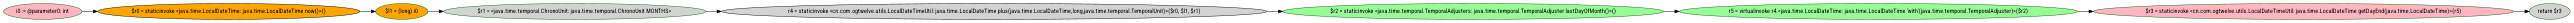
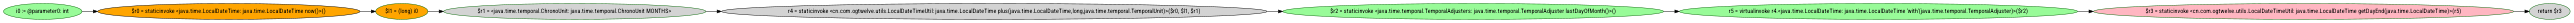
(43, 11) -> (43, 11)
